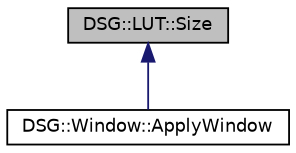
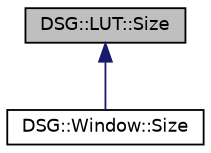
(148, 127) -> (105, 127)
